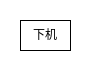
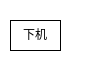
(46, 36) -> (36, 36)
